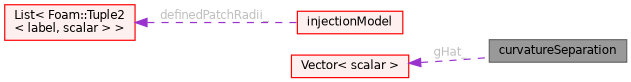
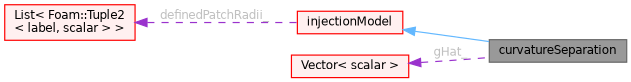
none -> (452, 36)
